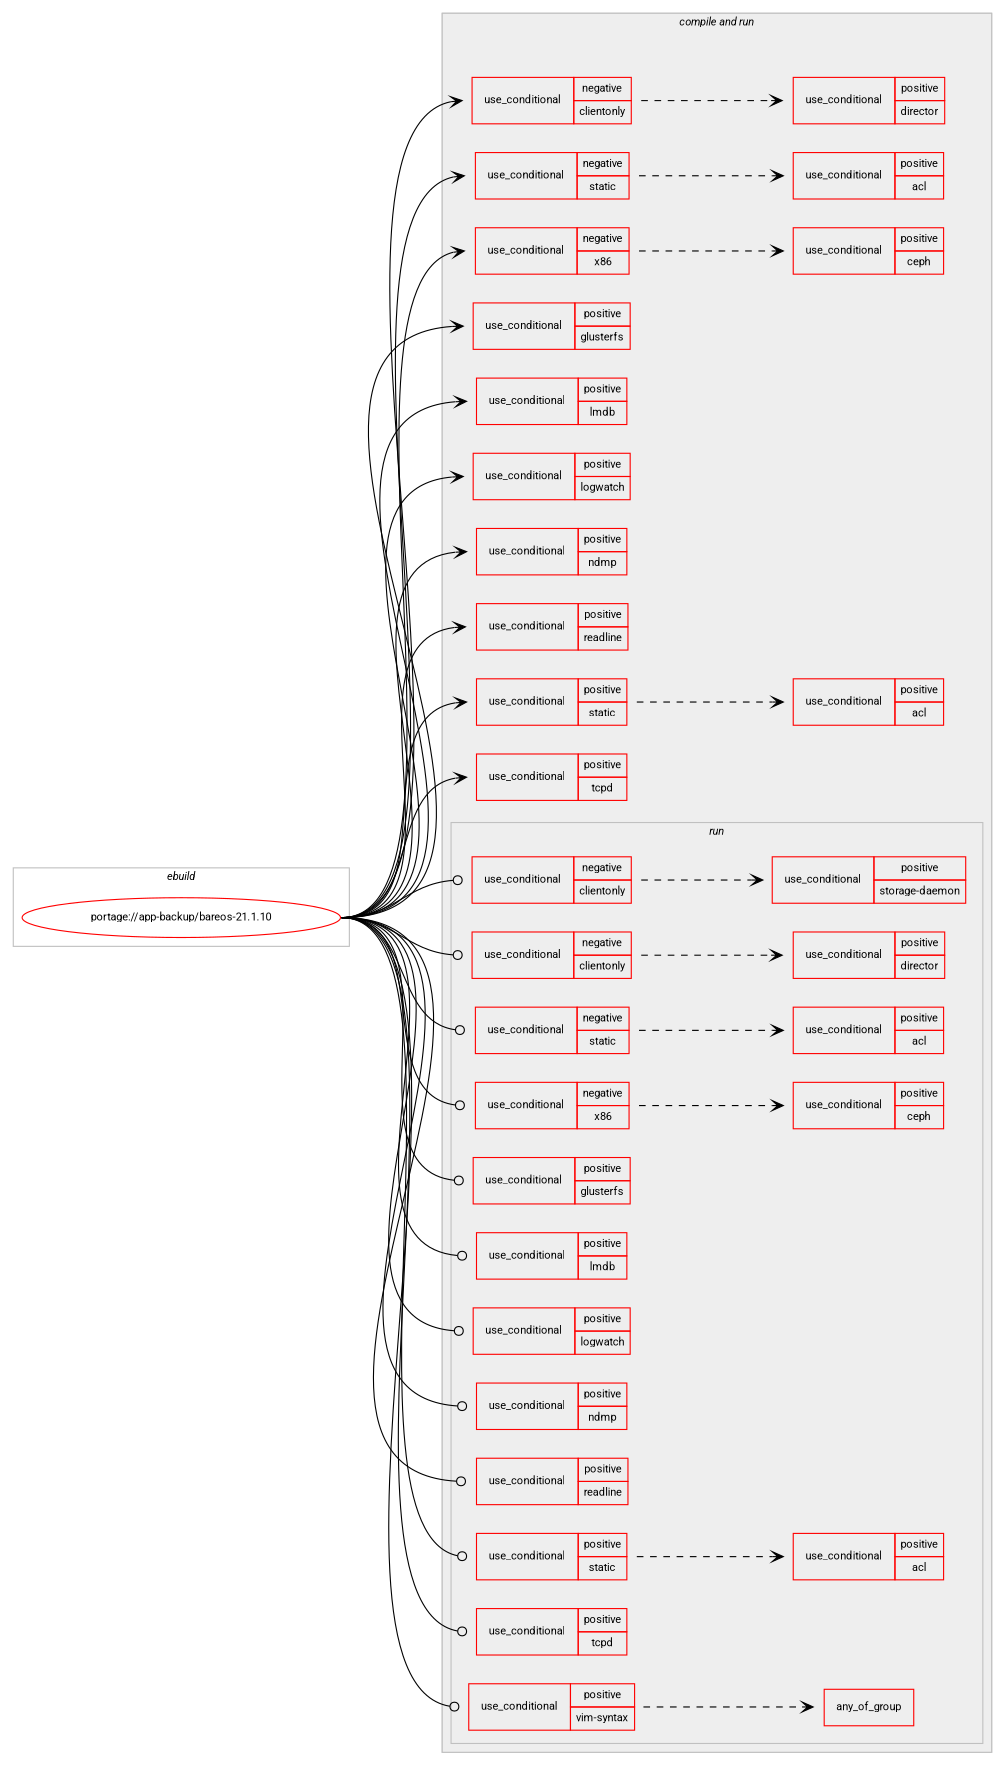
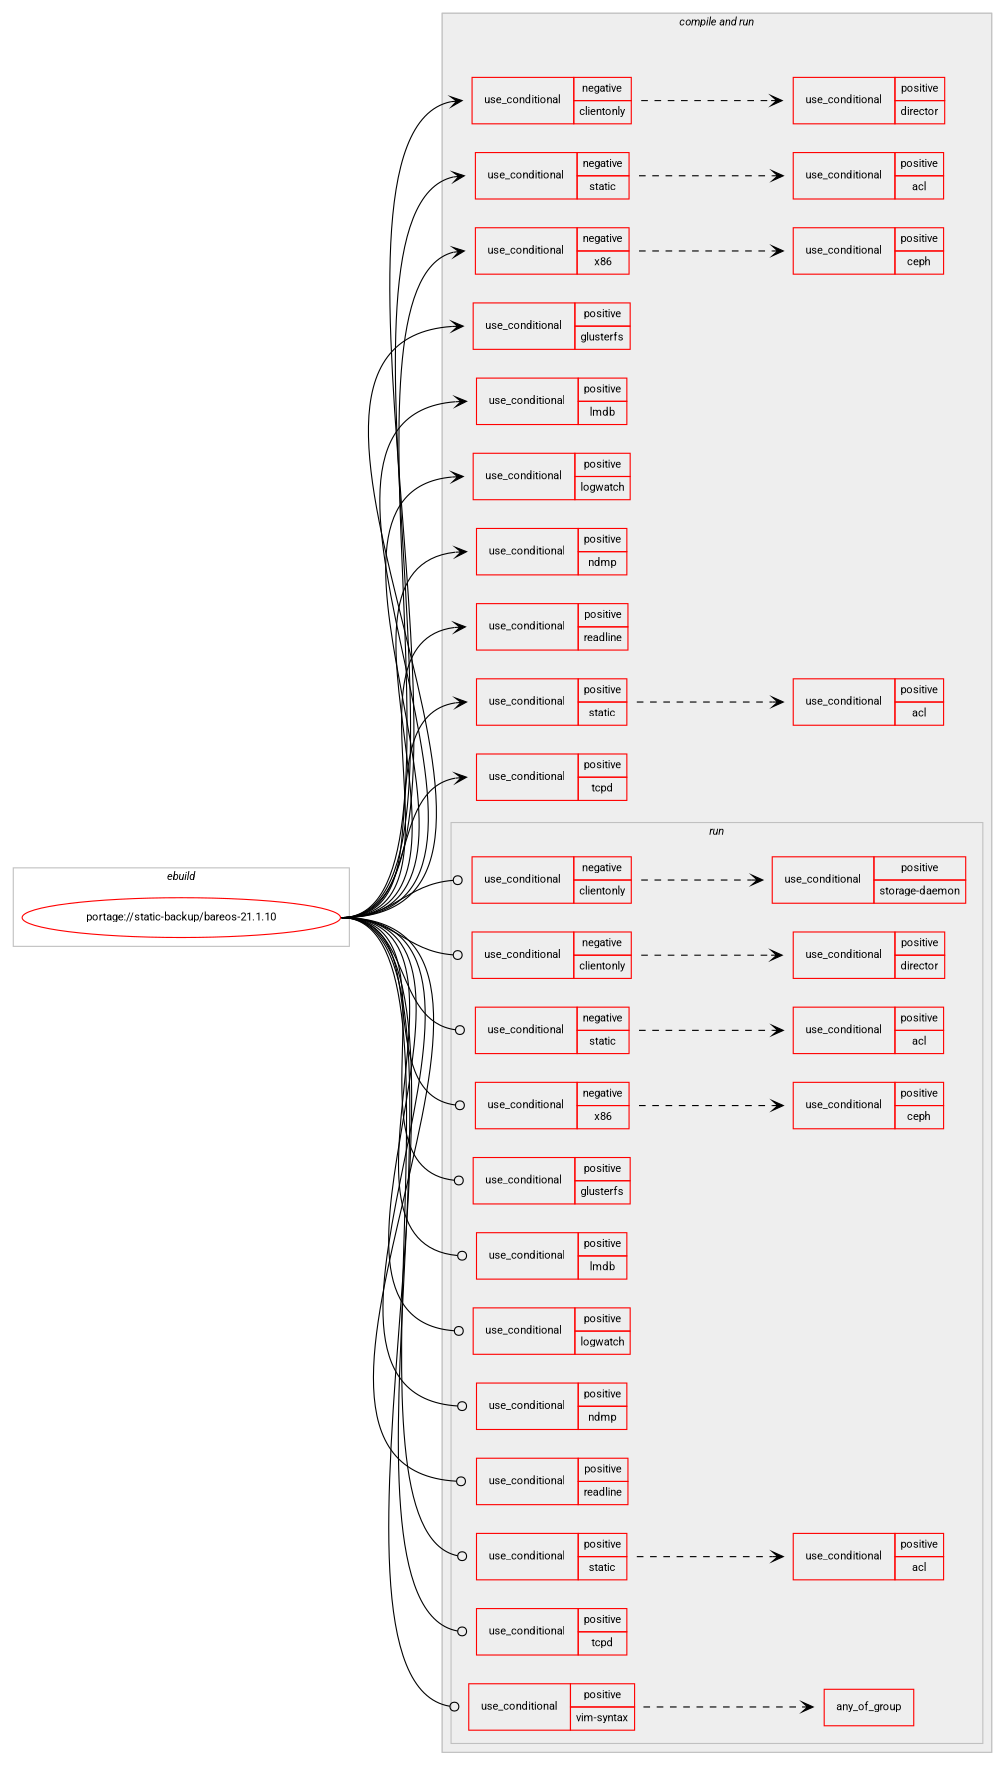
(181, 918) -> (181, 918)
